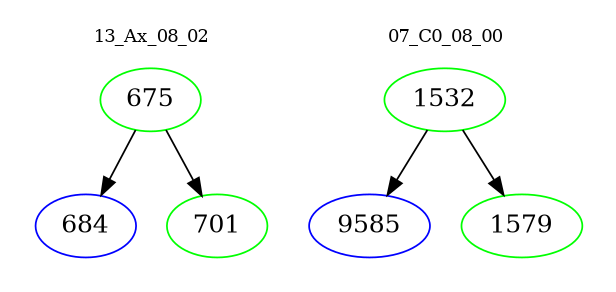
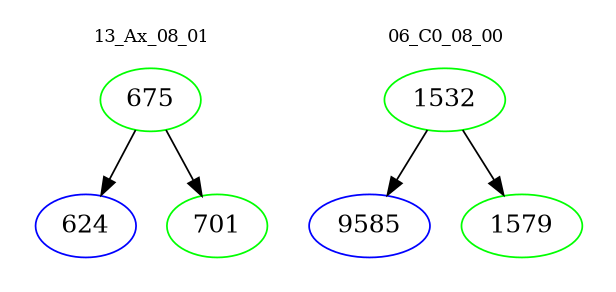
(151, 38) -> (151, 38)
(446, 38) -> (446, 38)
(86, 226) -> (86, 226)
